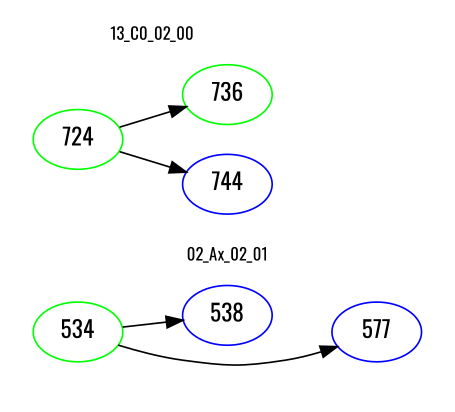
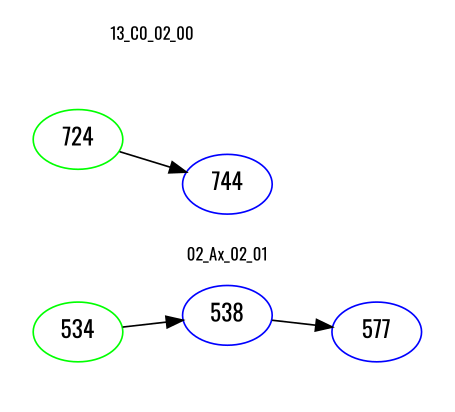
(227, 95) -> none
(219, 364) -> (294, 323)
